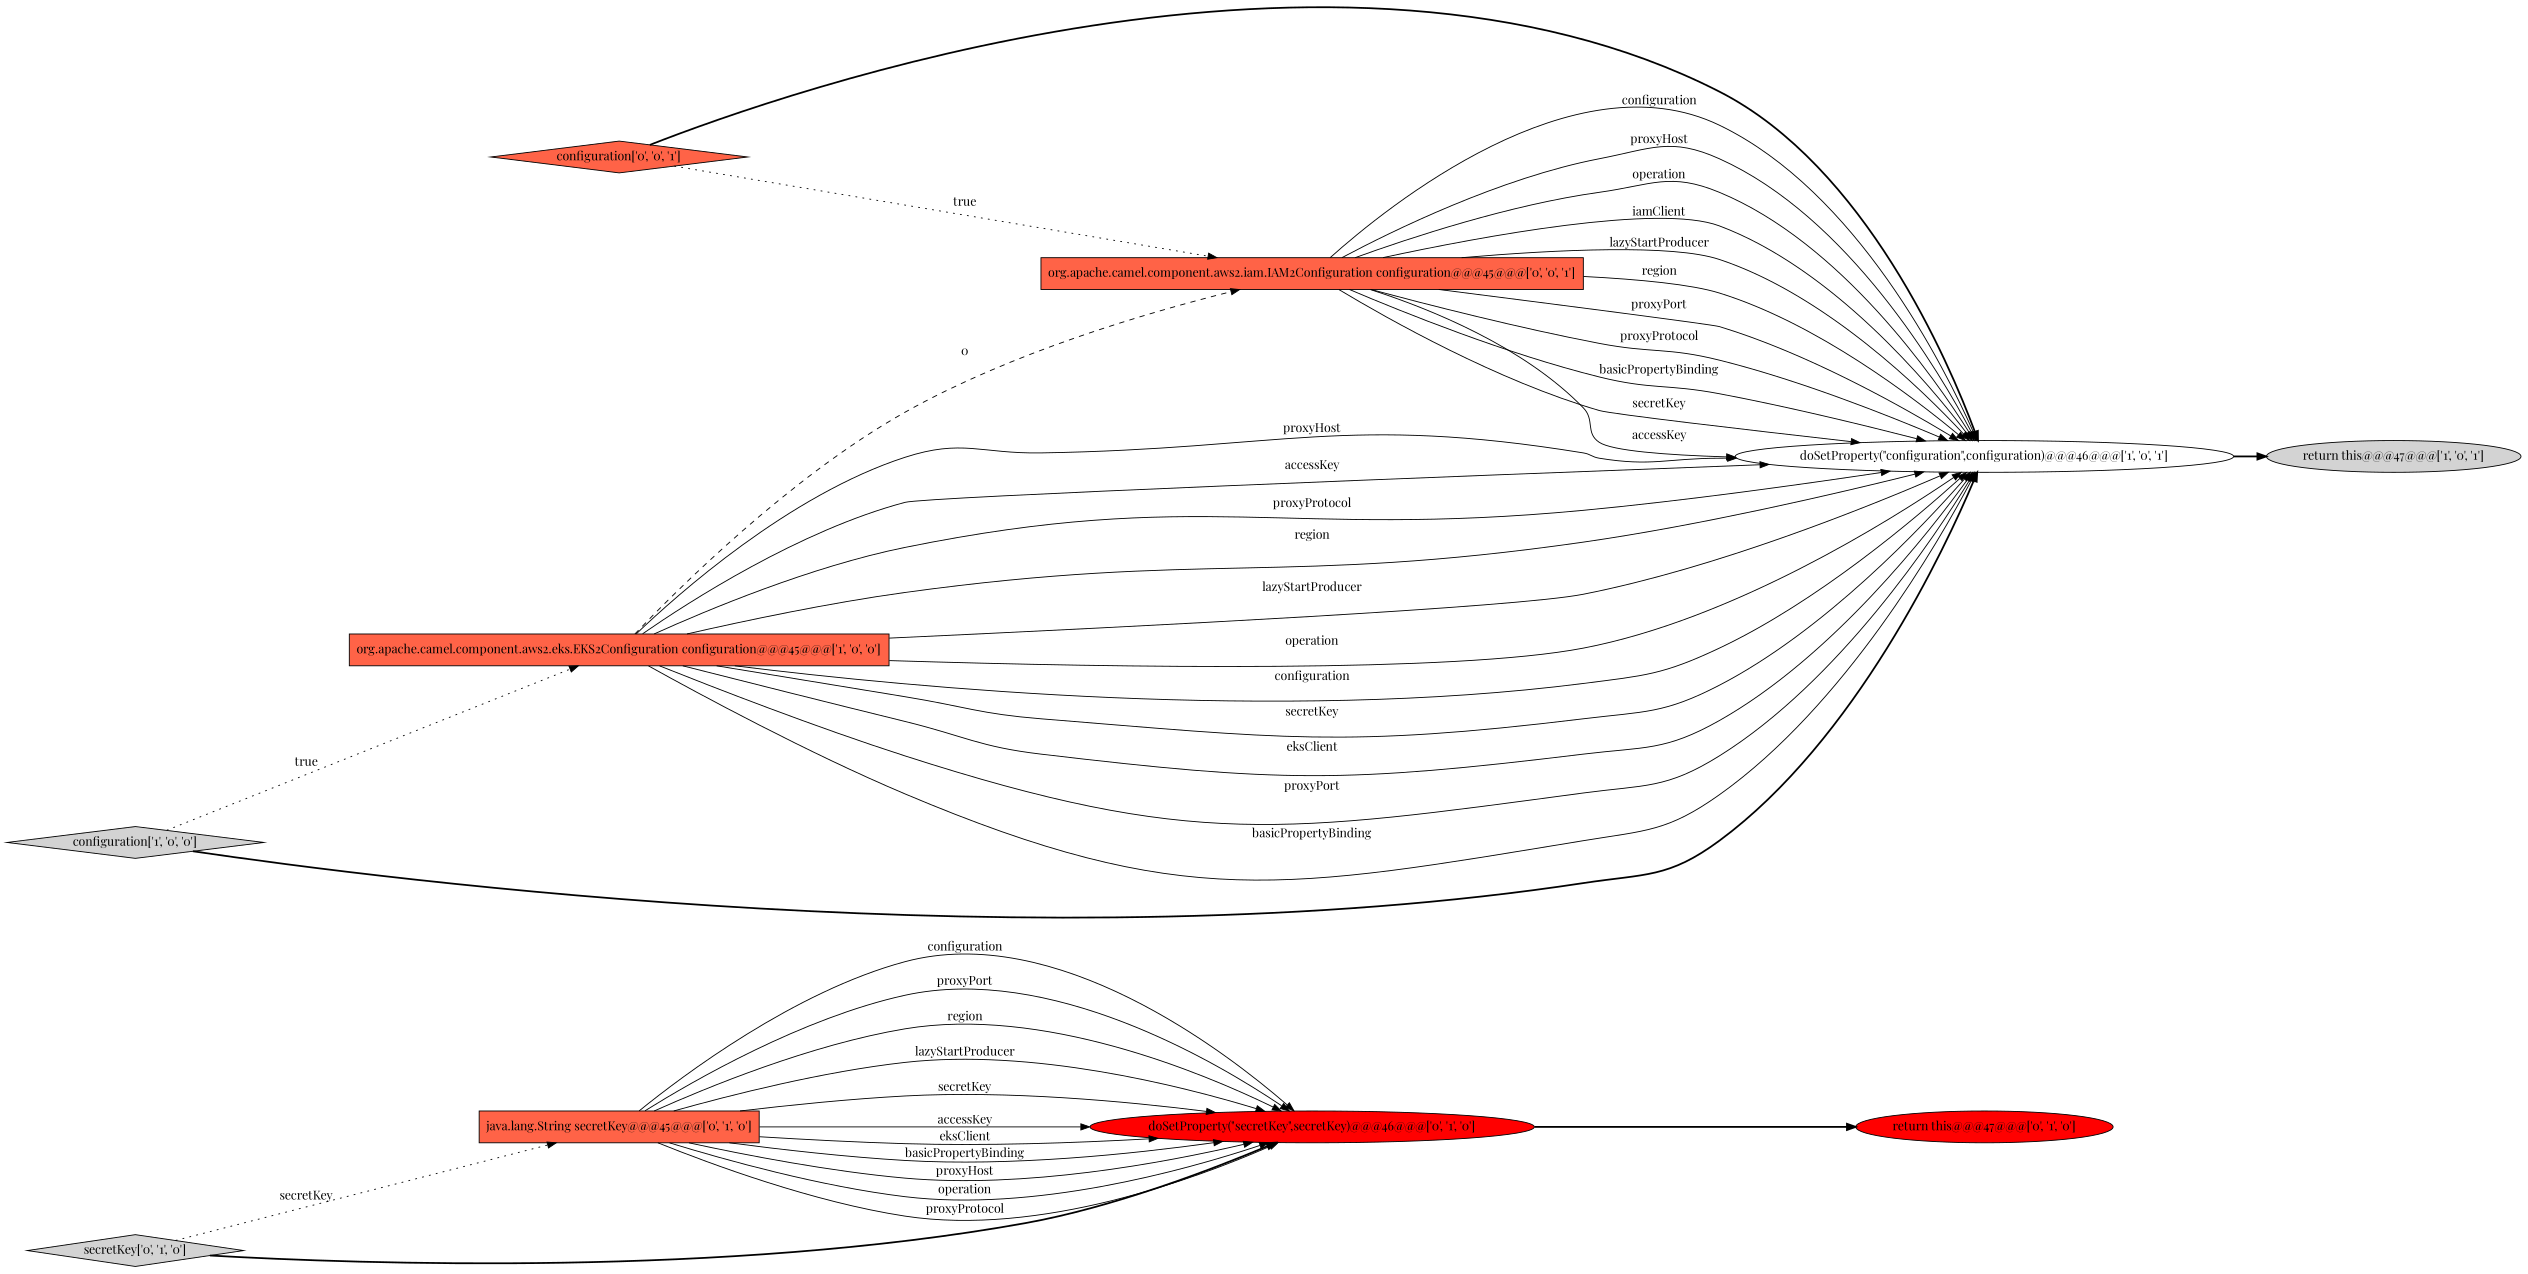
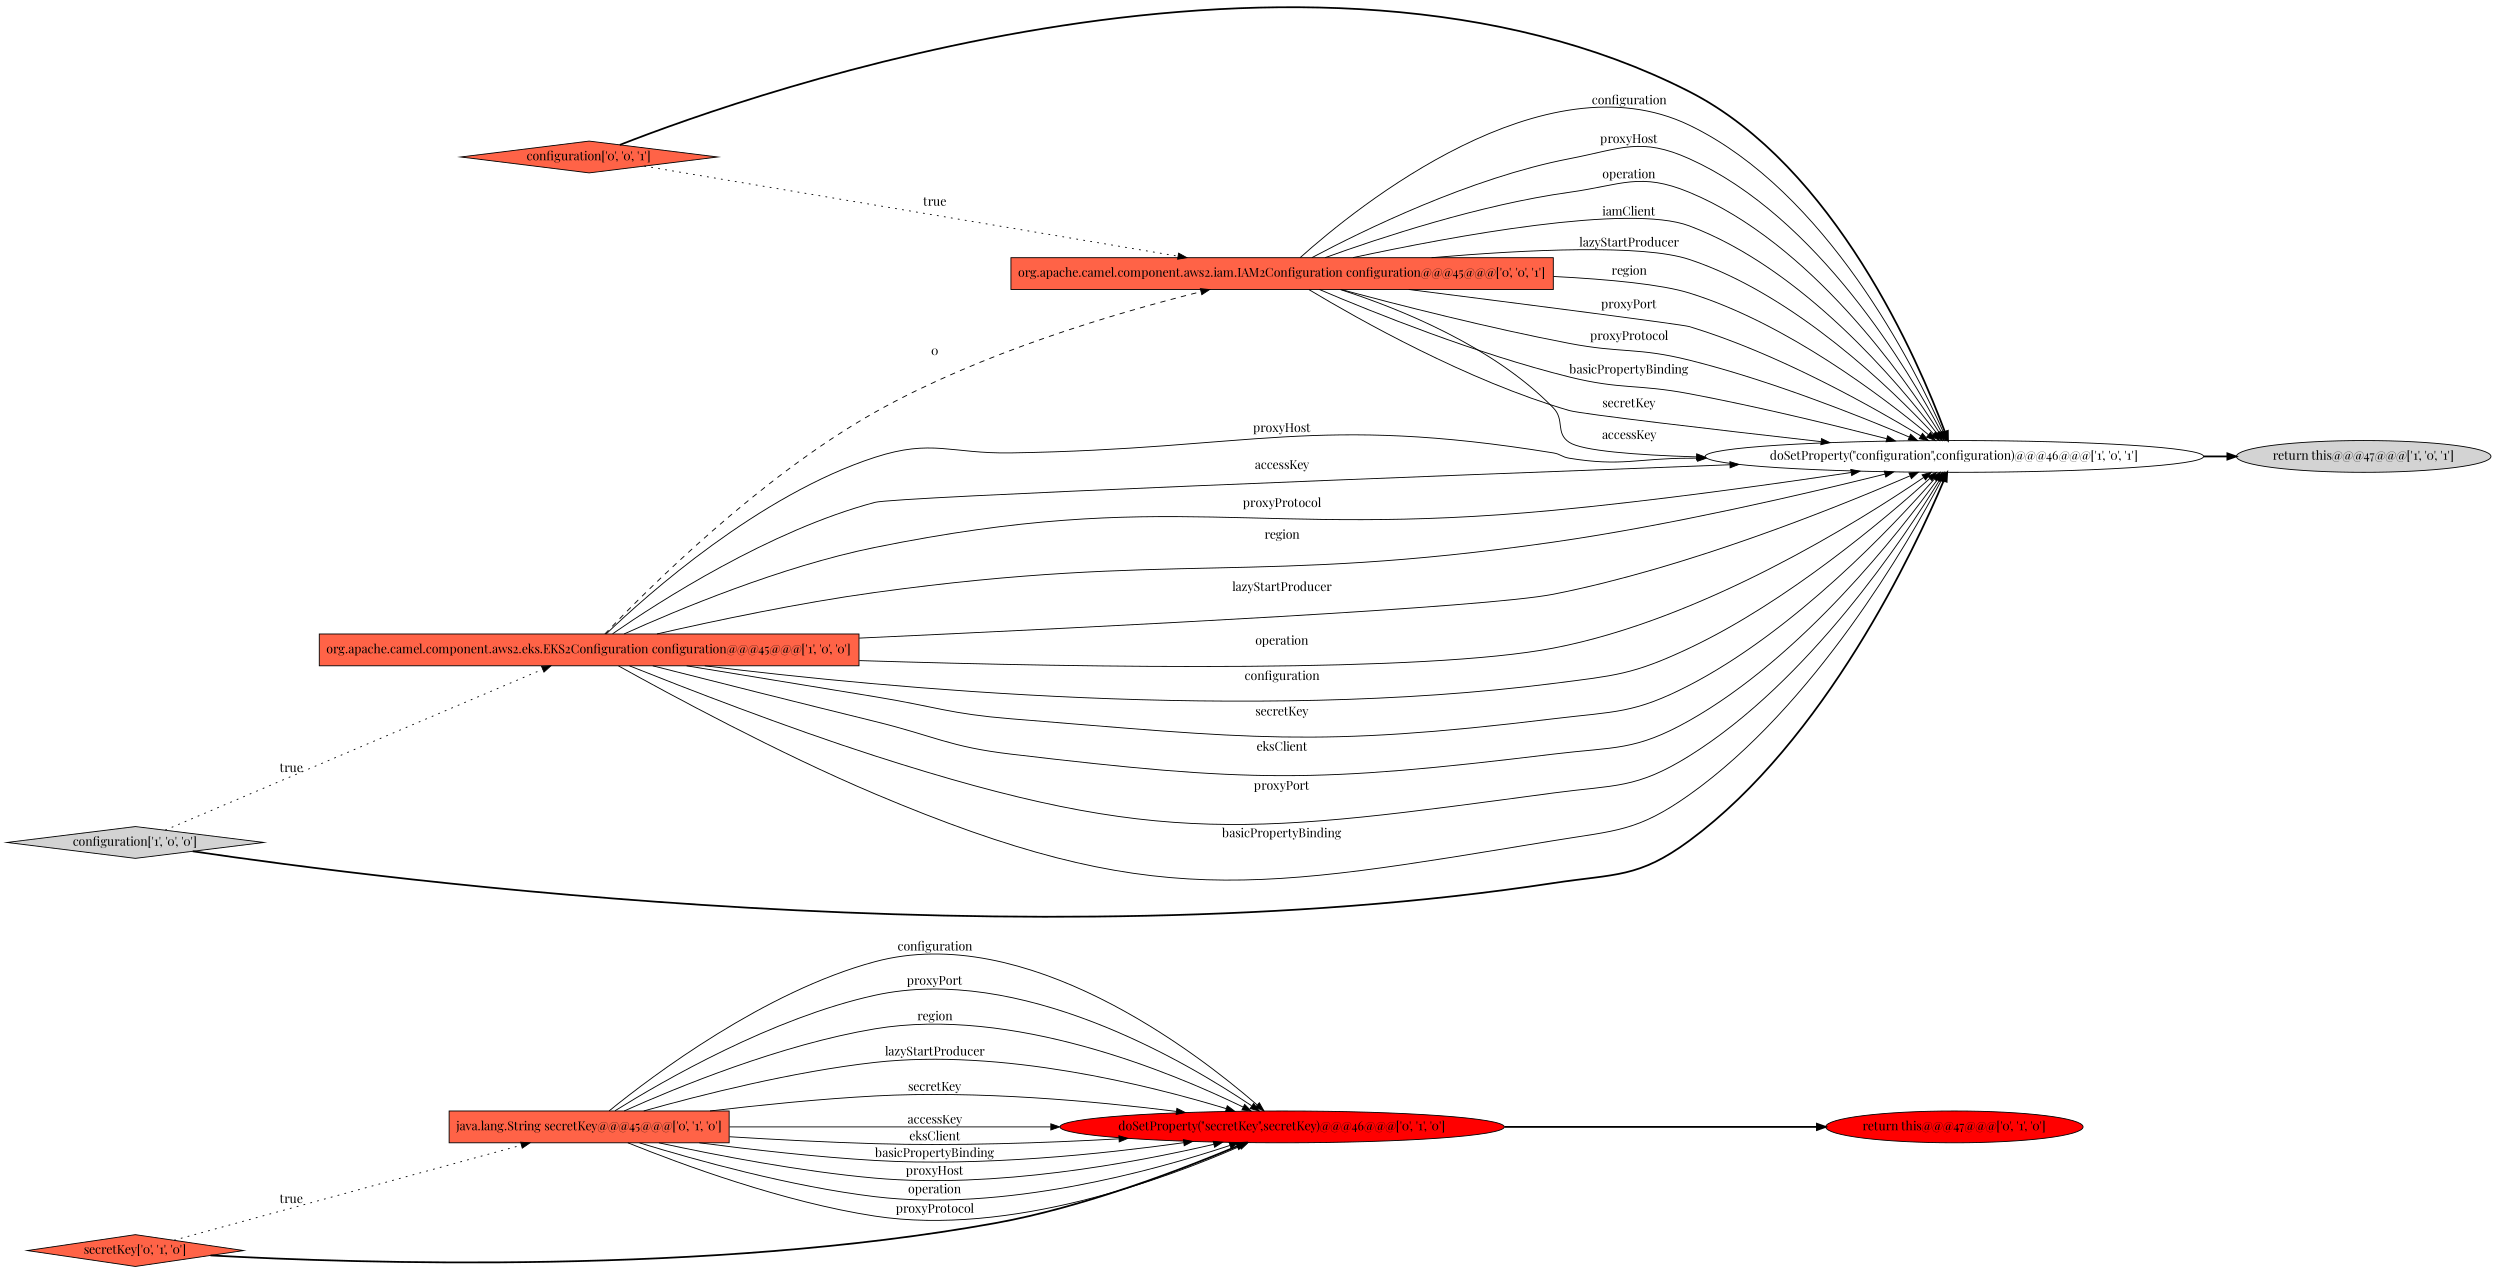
(306, 1196) -> (291, 1200)
(135, 1251) -> (135, 1251)
